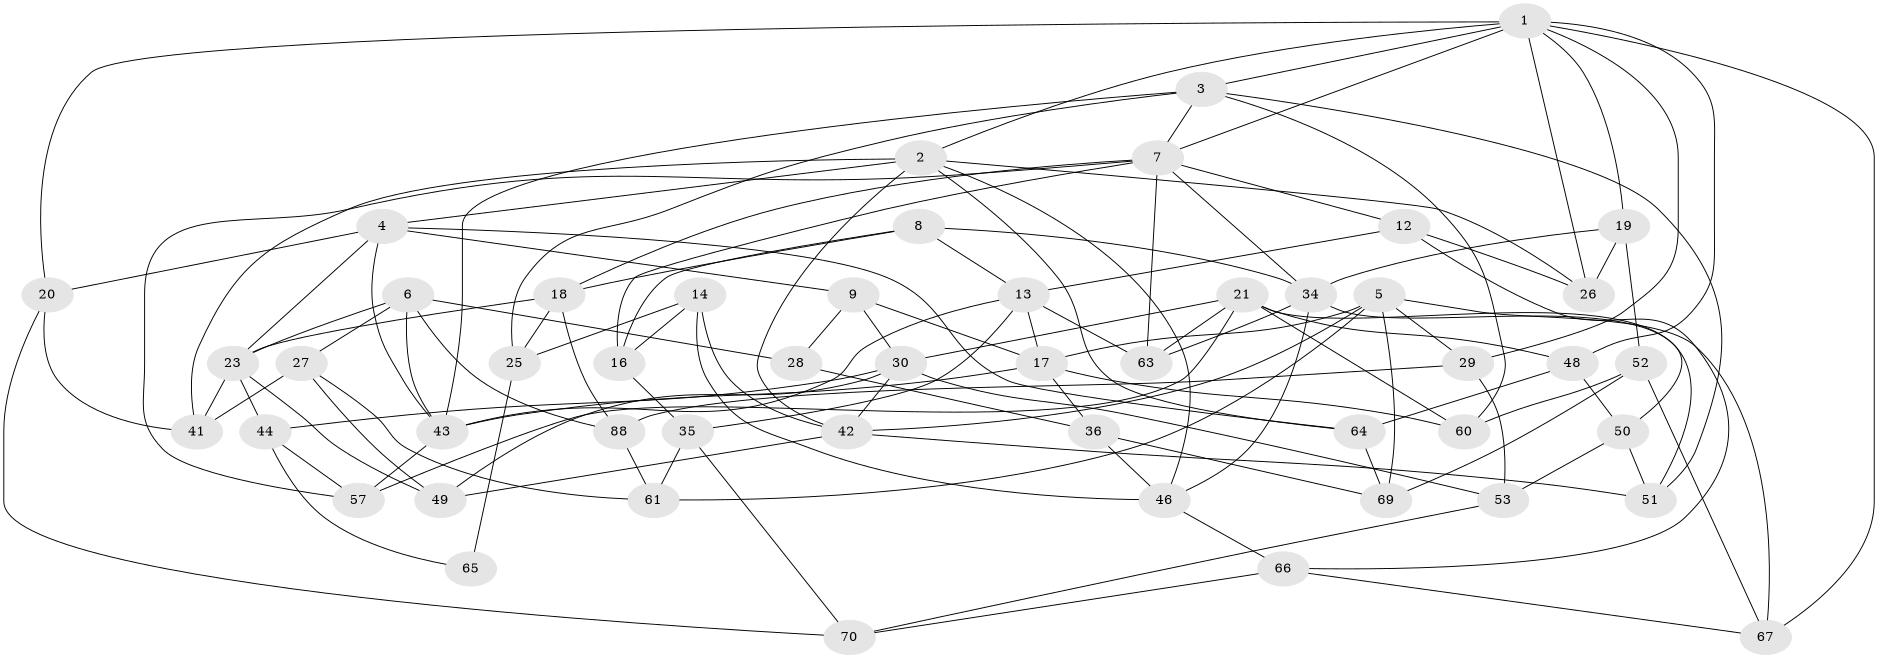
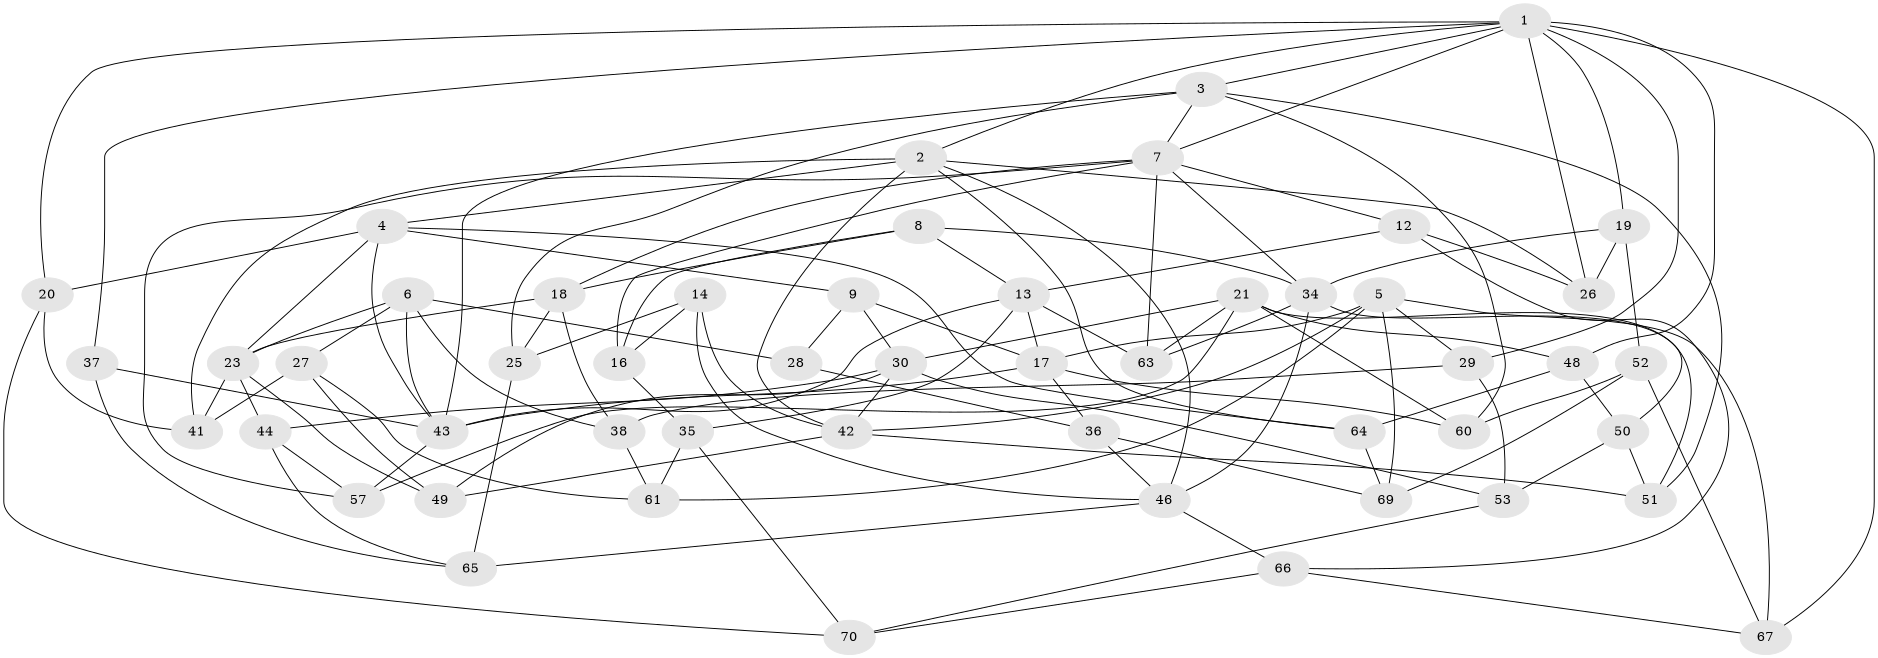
none -> (92, 363)
(619, 432) -> (619, 432)
none -> (818, 535)
